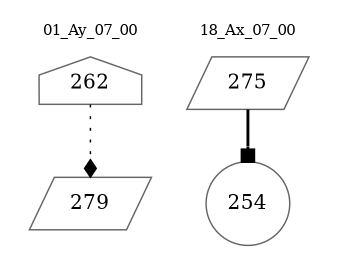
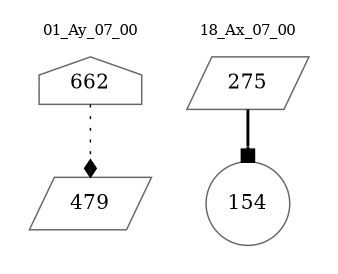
(90, 83) -> (90, 83)
(90, 204) -> (90, 204)
(248, 204) -> (248, 204)
